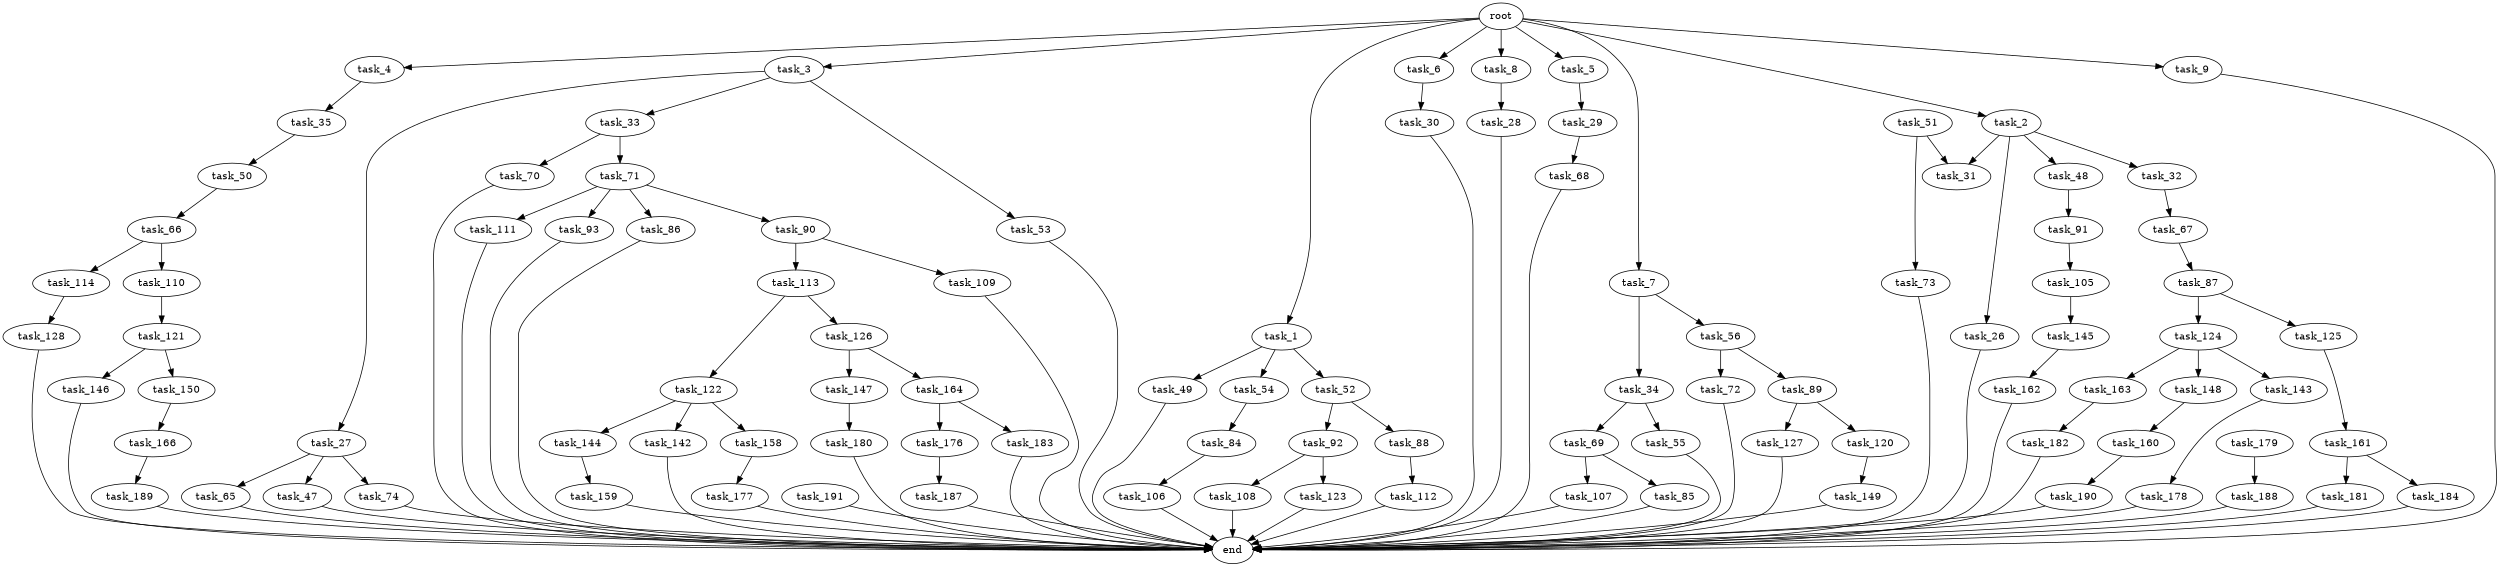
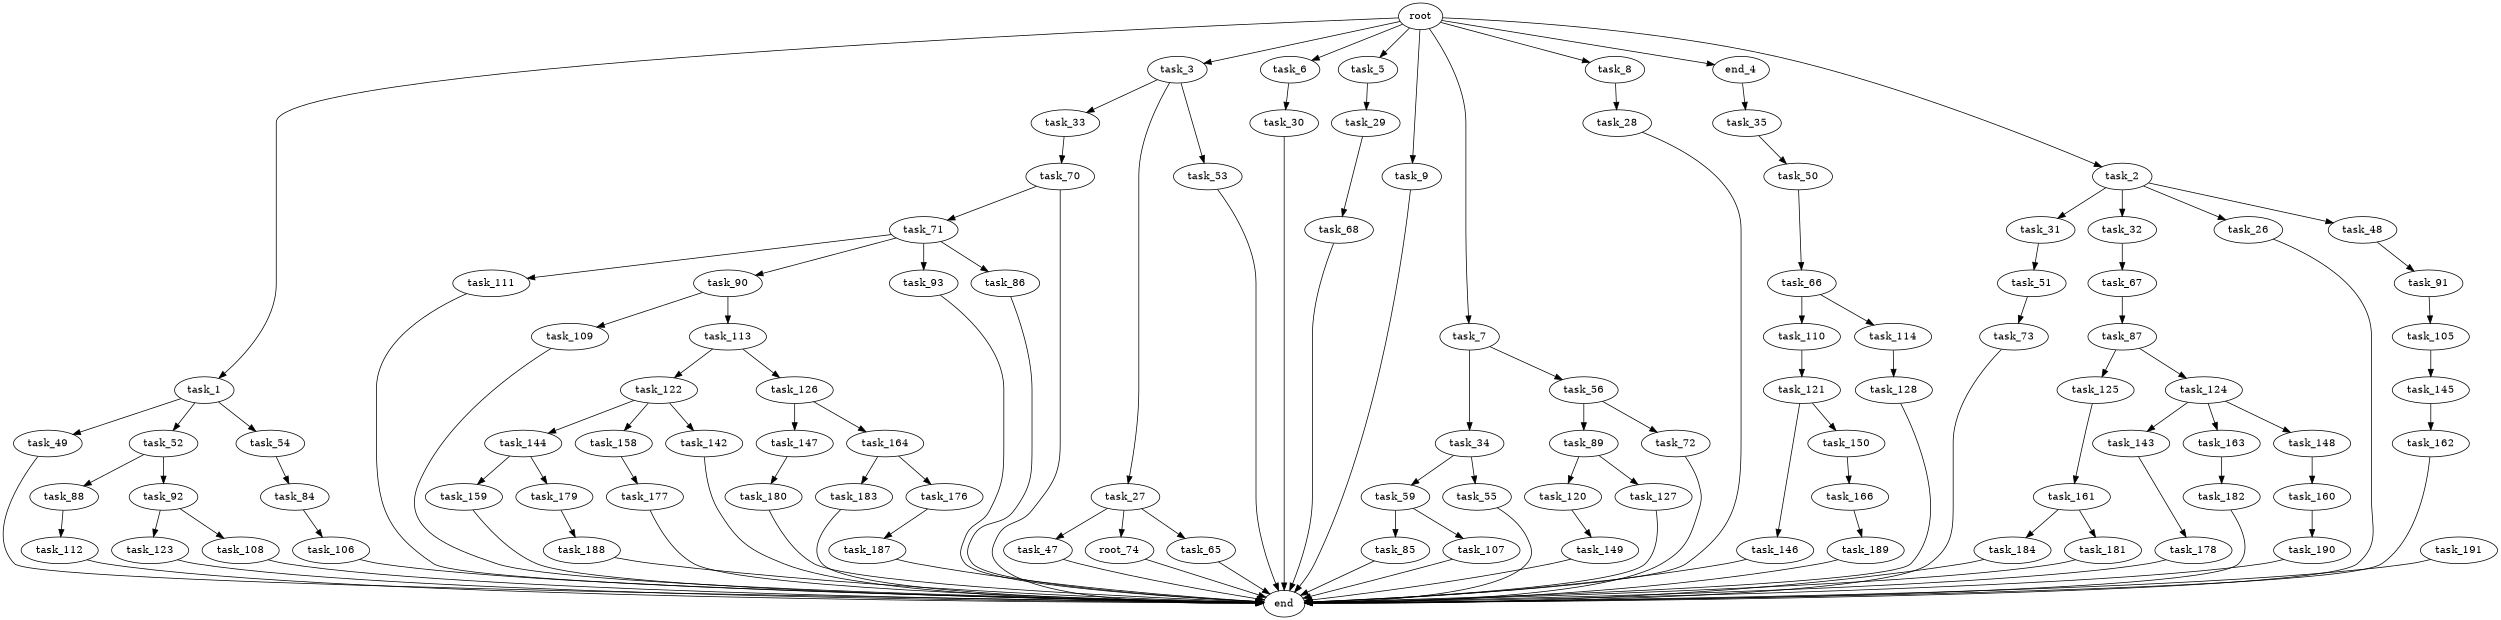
(375, 70) -> (1741, 70)
(620, 146) -> (995, 202)
(1935, 147) -> (2037, 253)
(1584, 444) -> (1395, 497)
none -> (537, 467)
(379, 497) -> (1120, 550)
